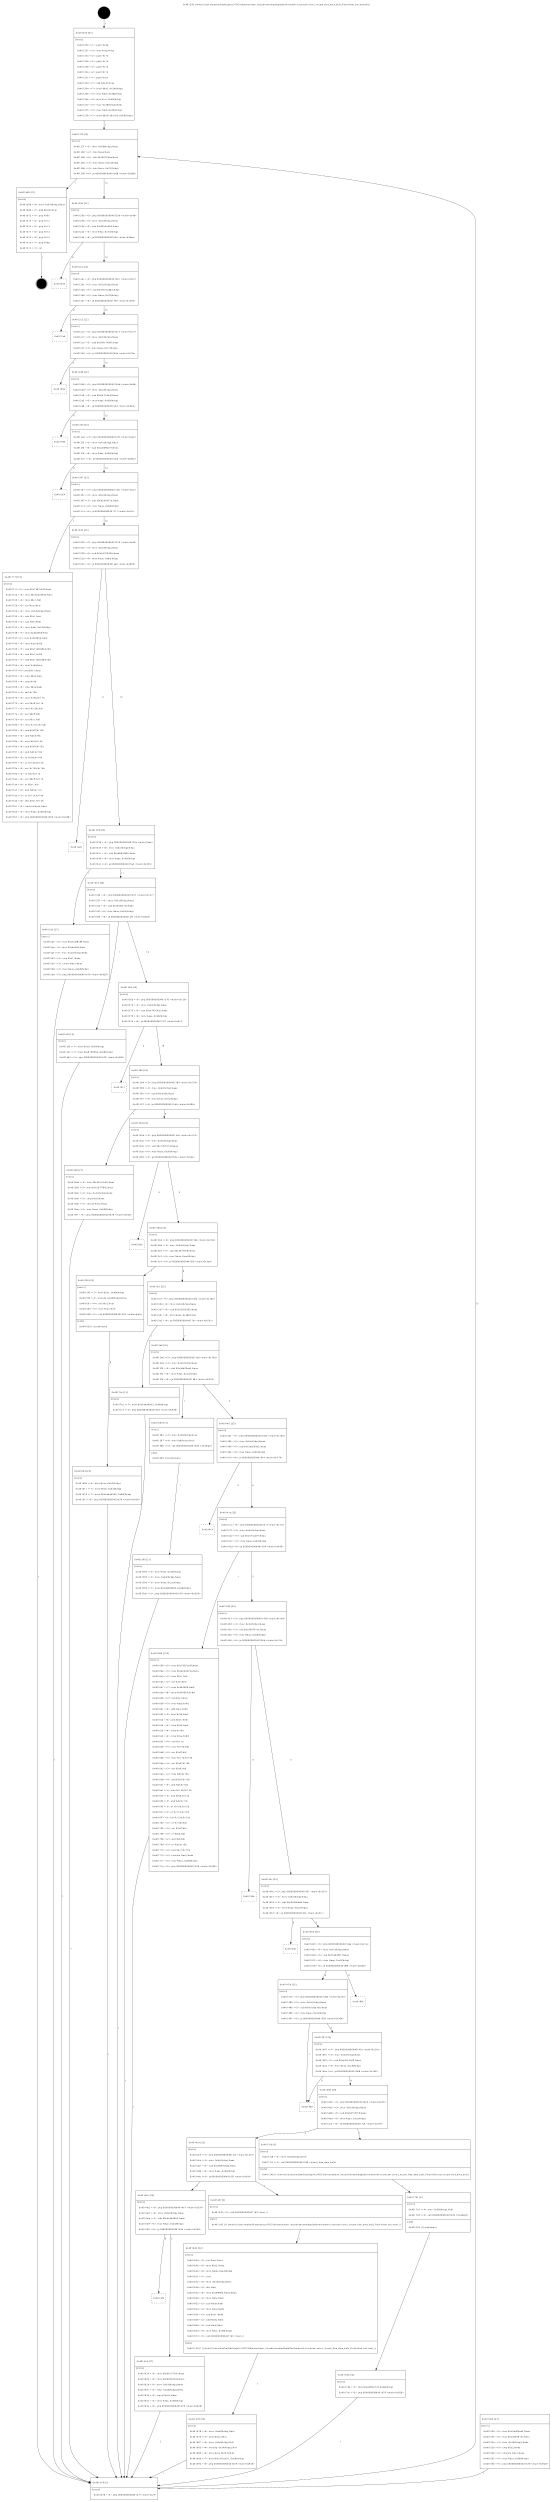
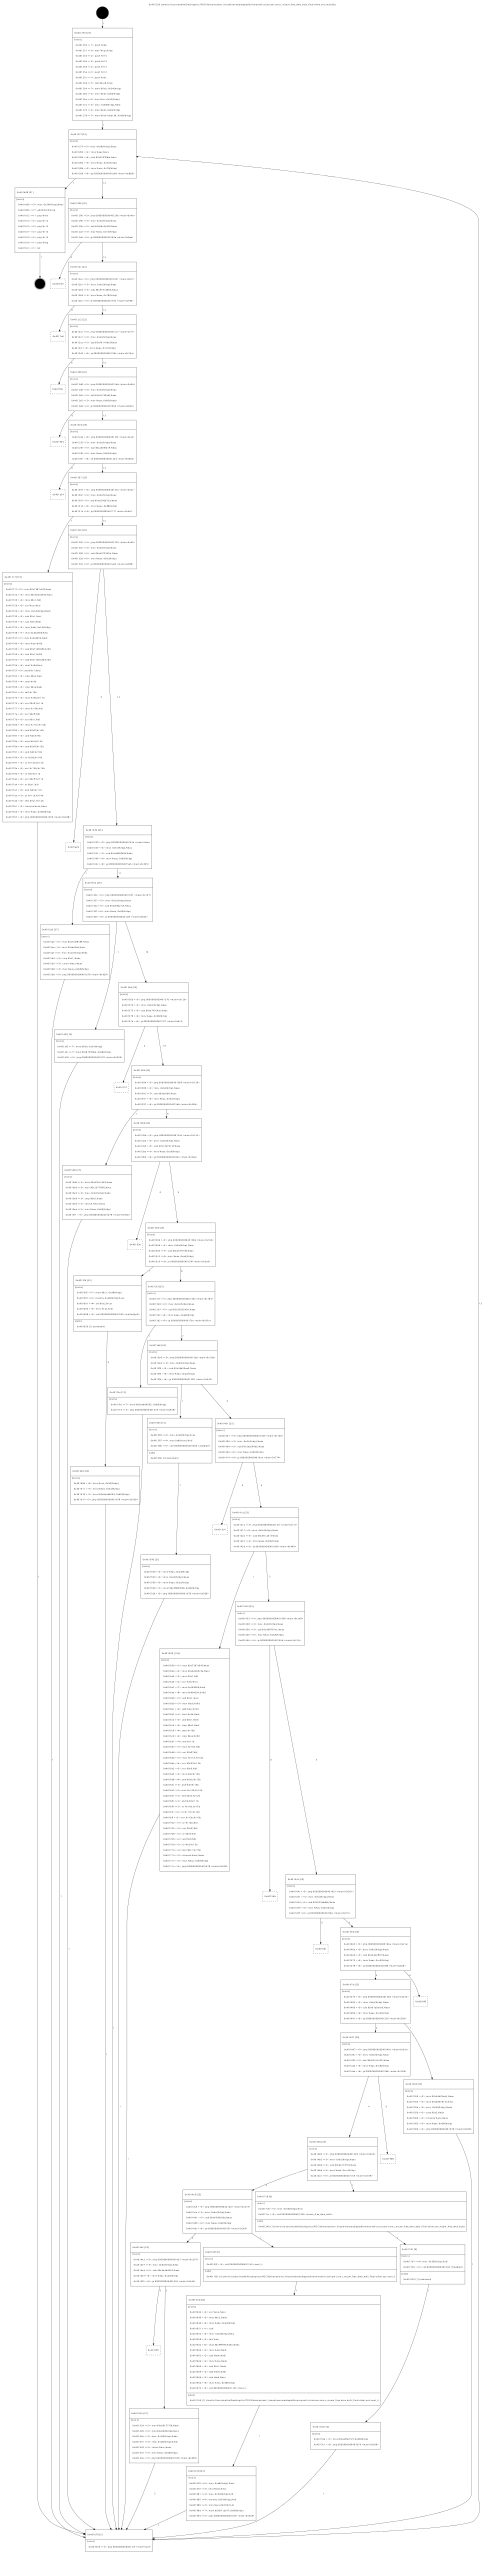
(307, 2062) -> (421, 2049)
